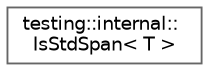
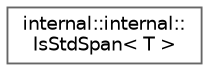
(105, 35) -> (105, 35)
